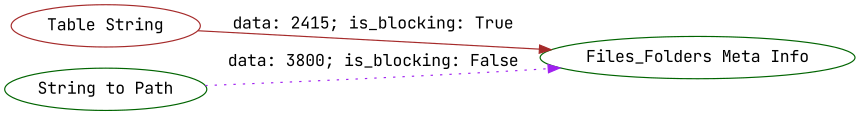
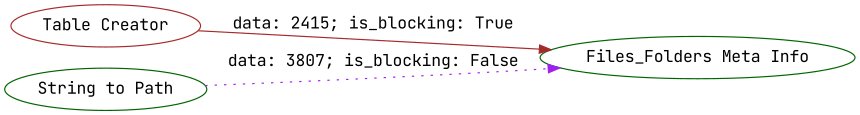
(106, 26) -> (106, 26)
(373, 62) -> (373, 62)
